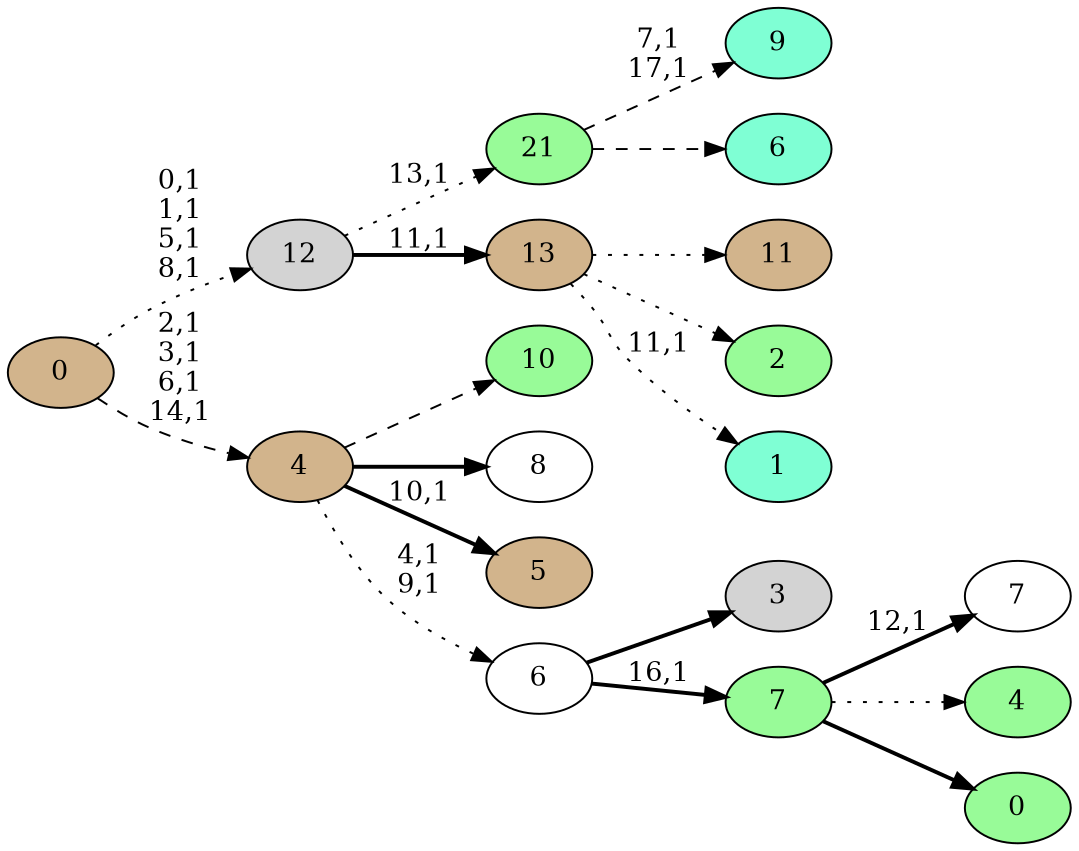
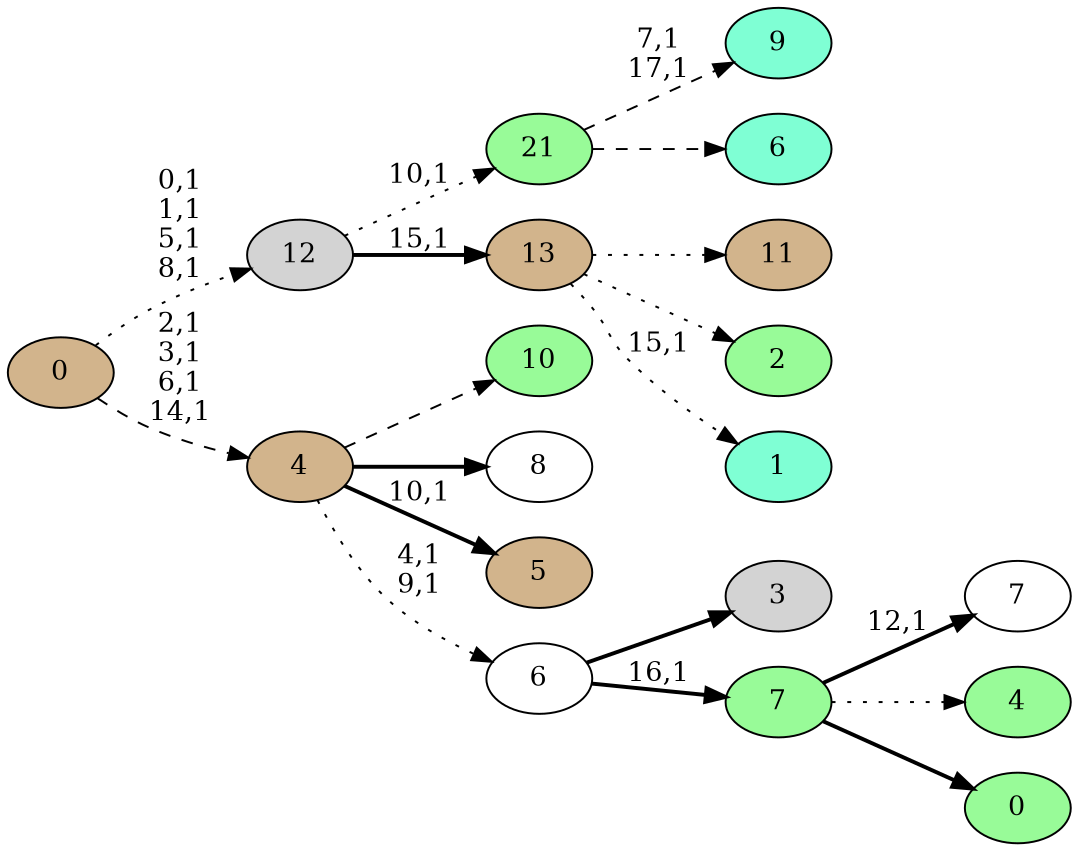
(420, 176) -> (420, 176)
(420, 240) -> (420, 240)
(659, 344) -> (659, 344)
